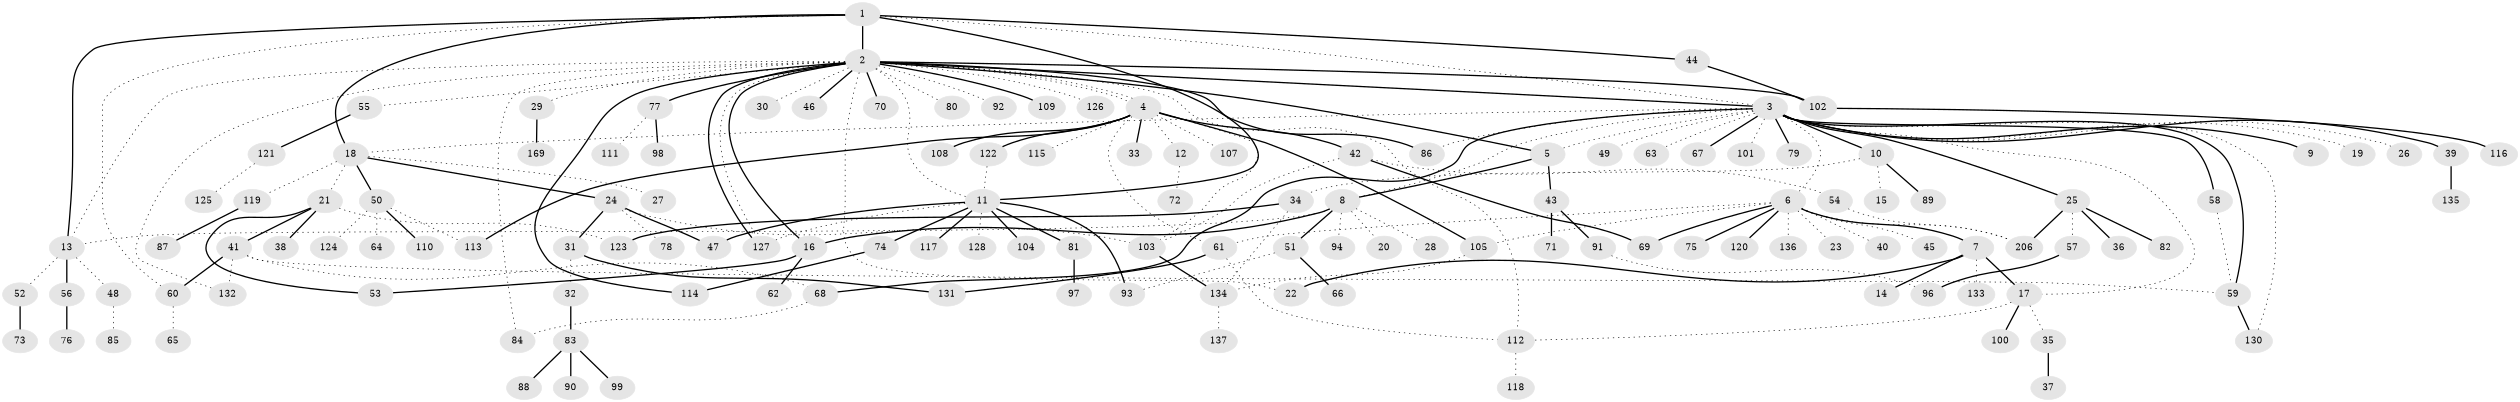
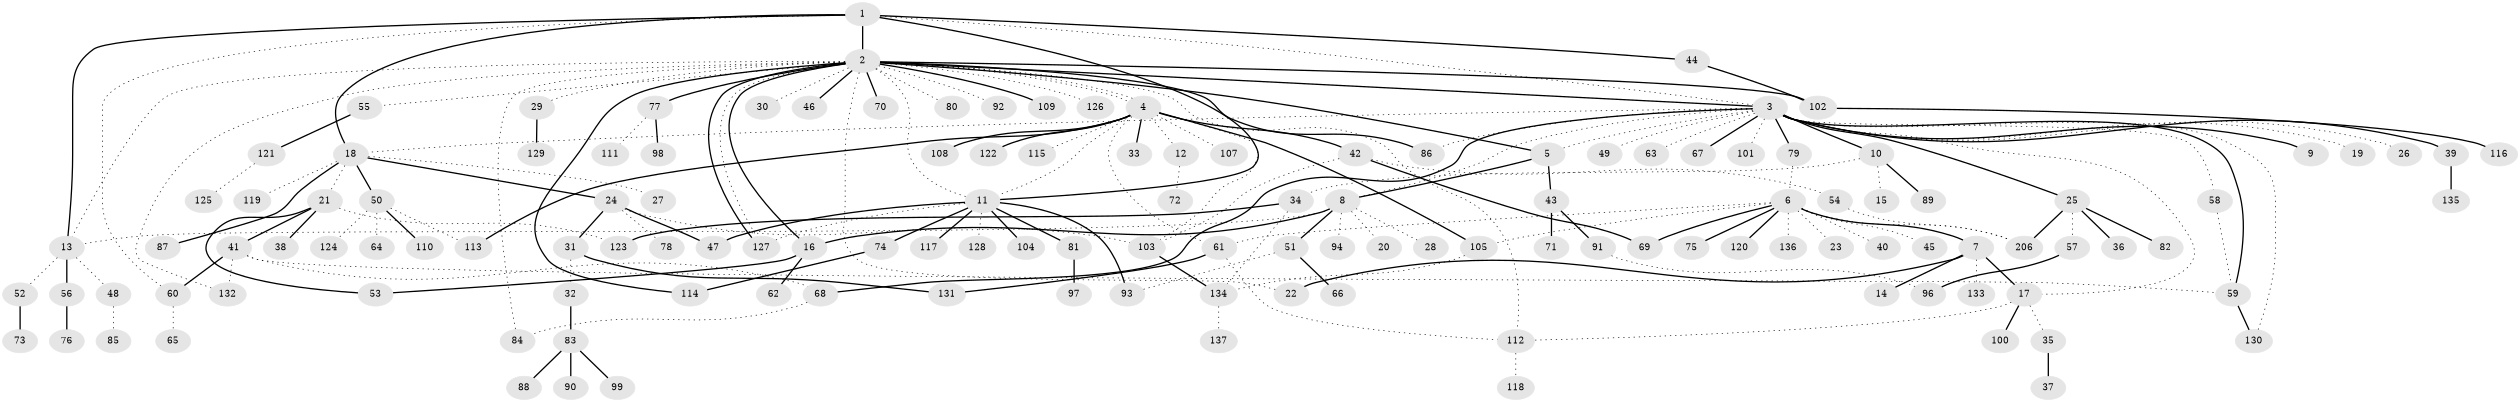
(2048, 127) -> (2048, 127)
(1820, 148) -> (1791, 178)
(536, 154) -> (536, 154)
(986, 178) -> (1068, 162)
(207, 225) -> (279, 212)
